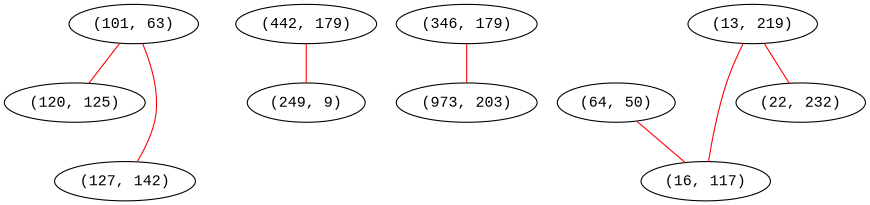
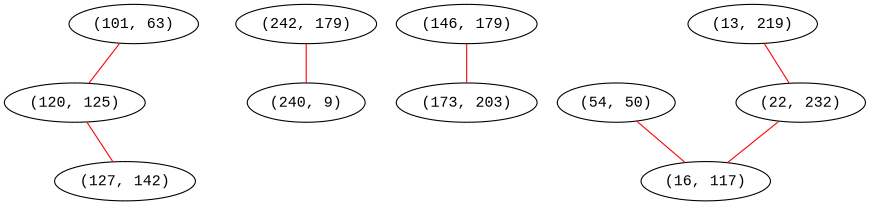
(306, 24) -> (306, 24)
(467, 24) -> (467, 24)
(721, 101) -> (753, 142)
(306, 103) -> (306, 103)
(467, 103) -> (467, 103)
(616, 103) -> (616, 103)
(156, 104) -> (100, 142)
